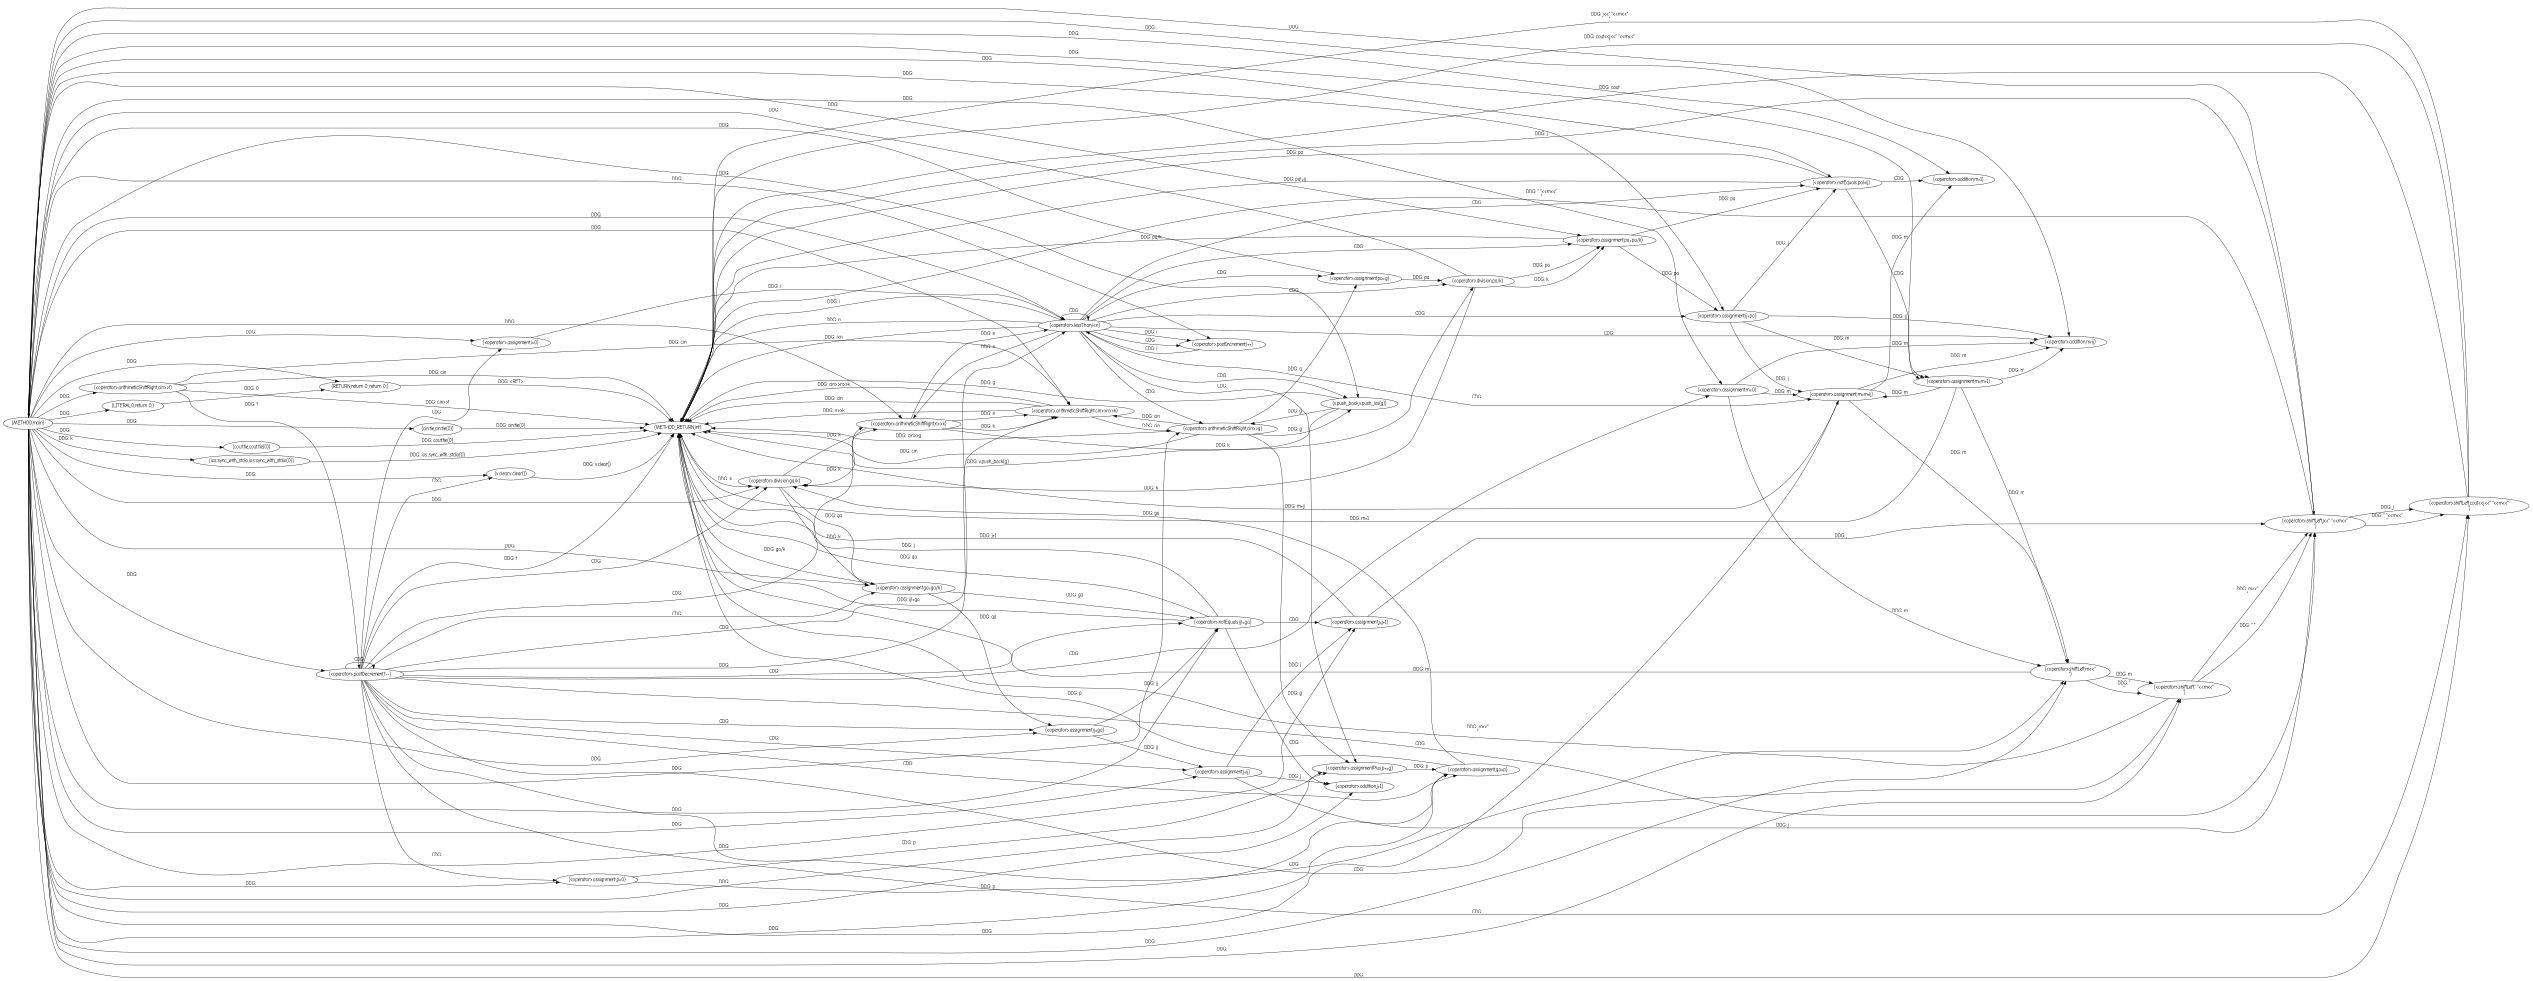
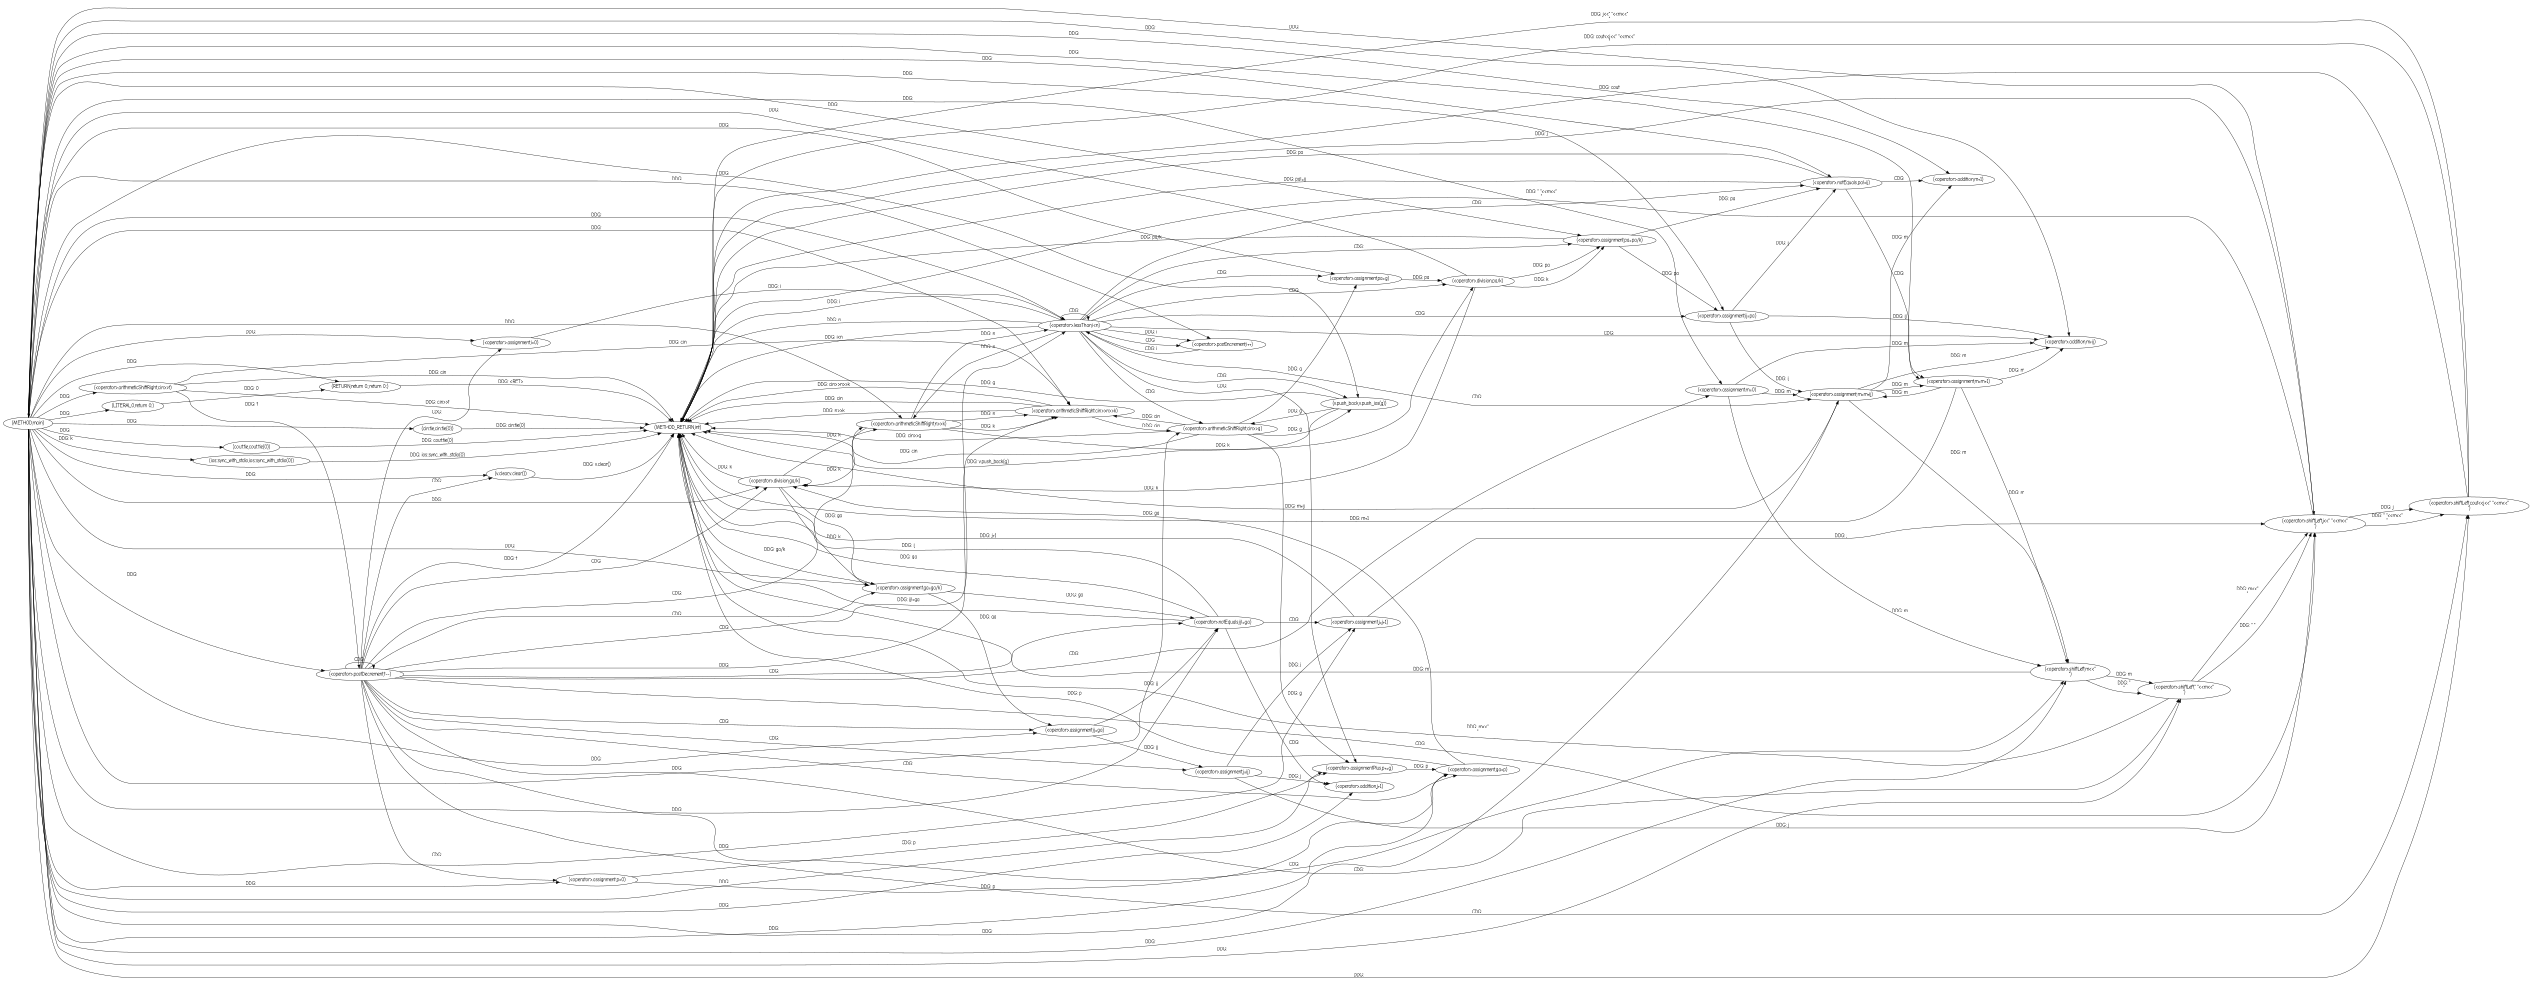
(1834, 352) -> (1898, 388)
(705, 473) -> (709, 464)
(440, 832) -> none
